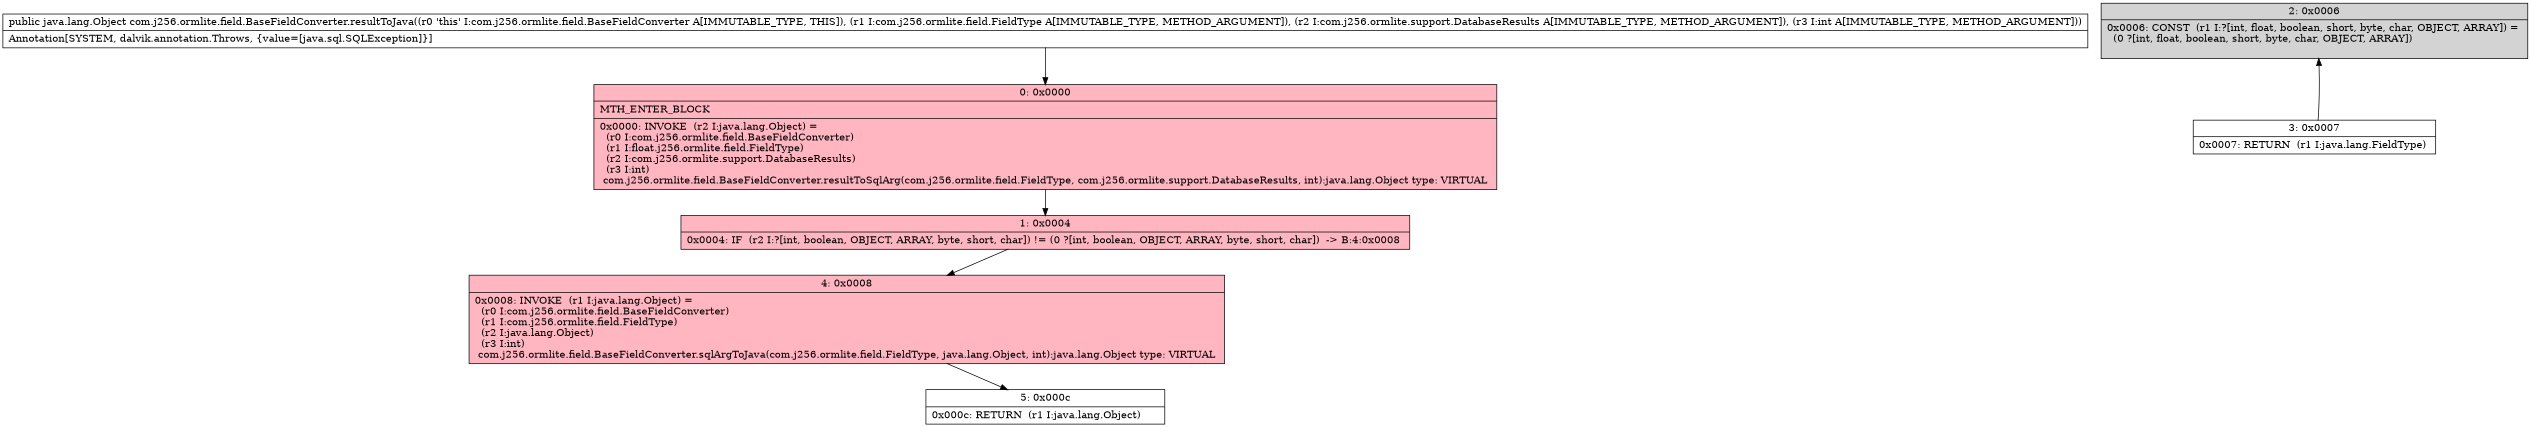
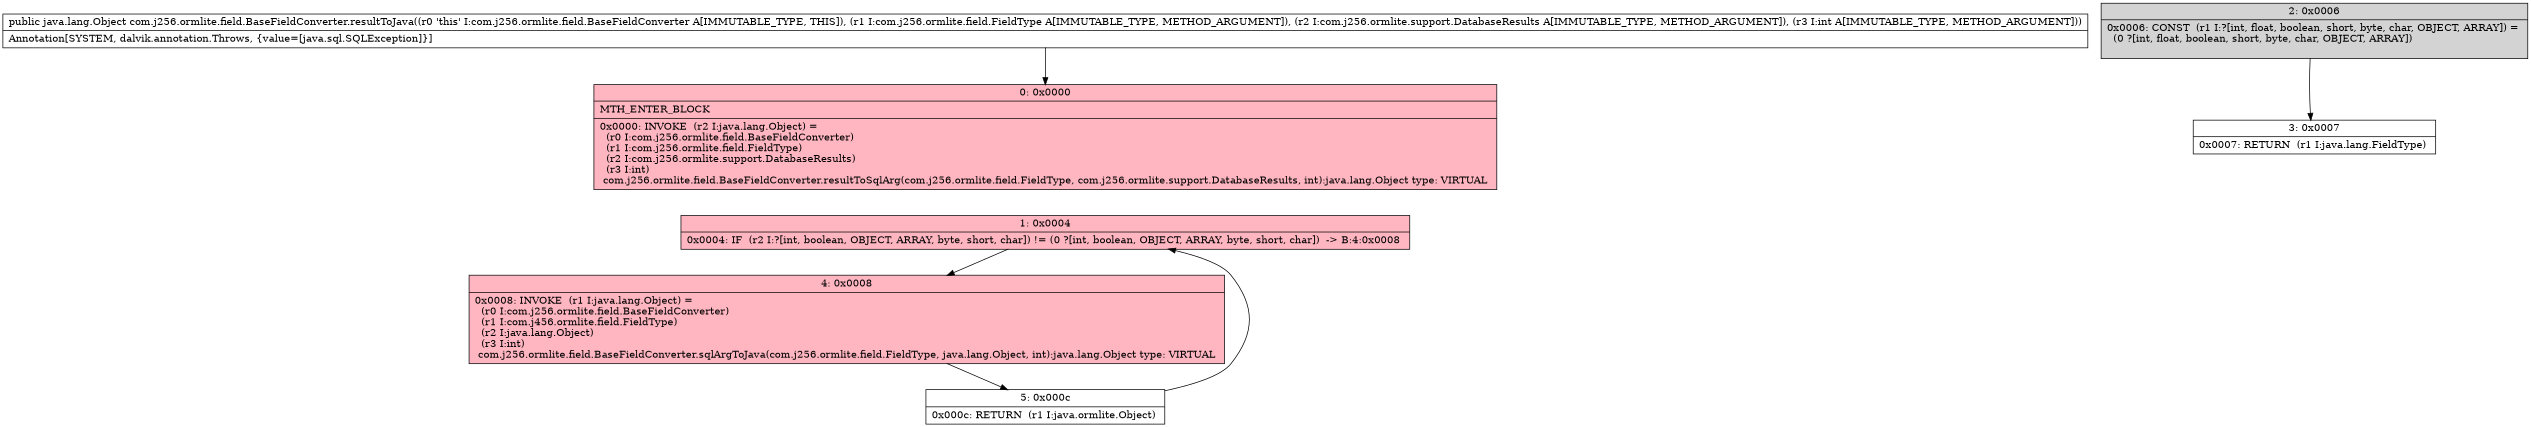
(2319, 93) -> (2310, 86)
(702, 148) -> (701, 148)
(1045, 199) -> (1249, 325)
(576, 322) -> (576, 322)
(1038, 415) -> (1045, 415)
